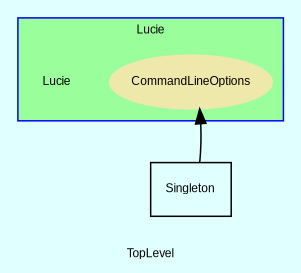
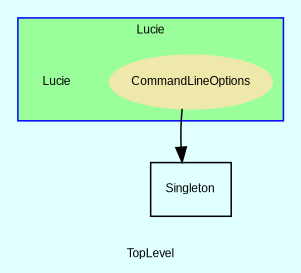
(201, 143) -> (181, 130)
